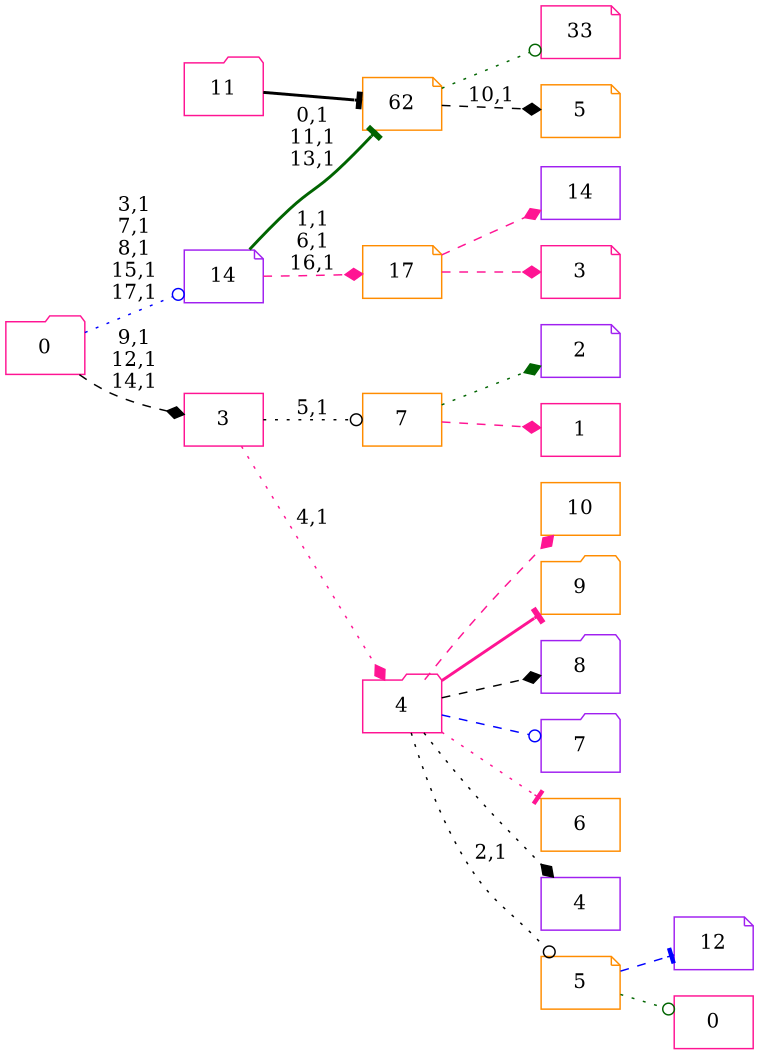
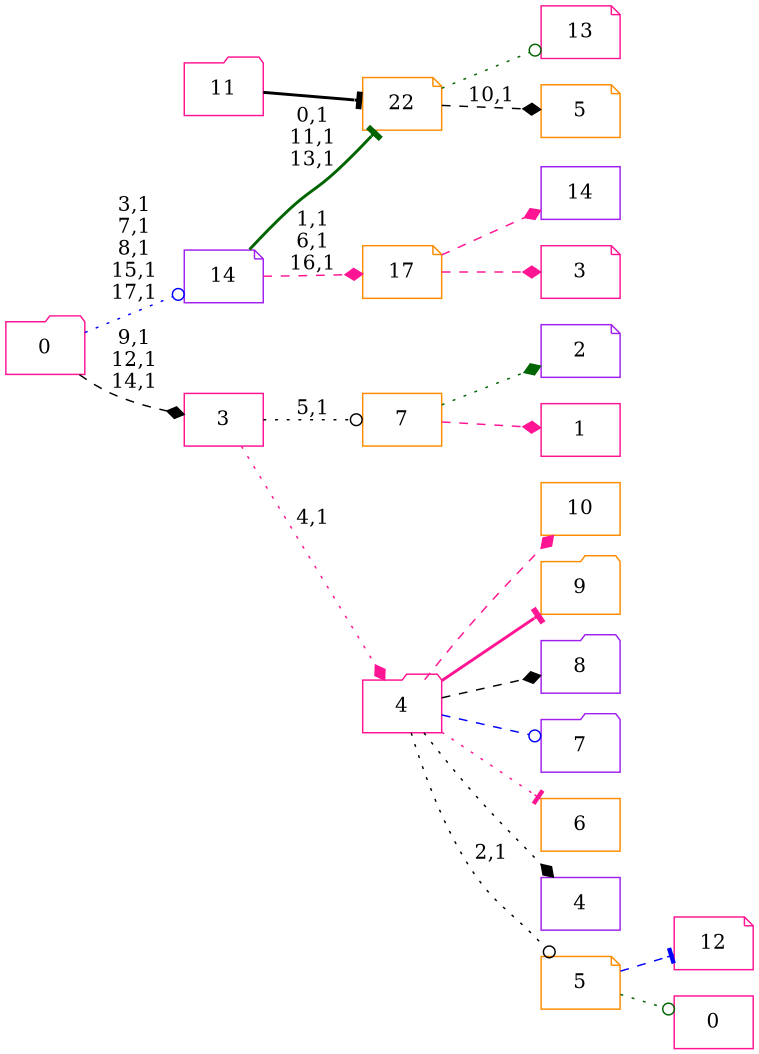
(581, 32) -> (581, 32)
(402, 104) -> (402, 104)
(714, 943) -> (714, 943)
